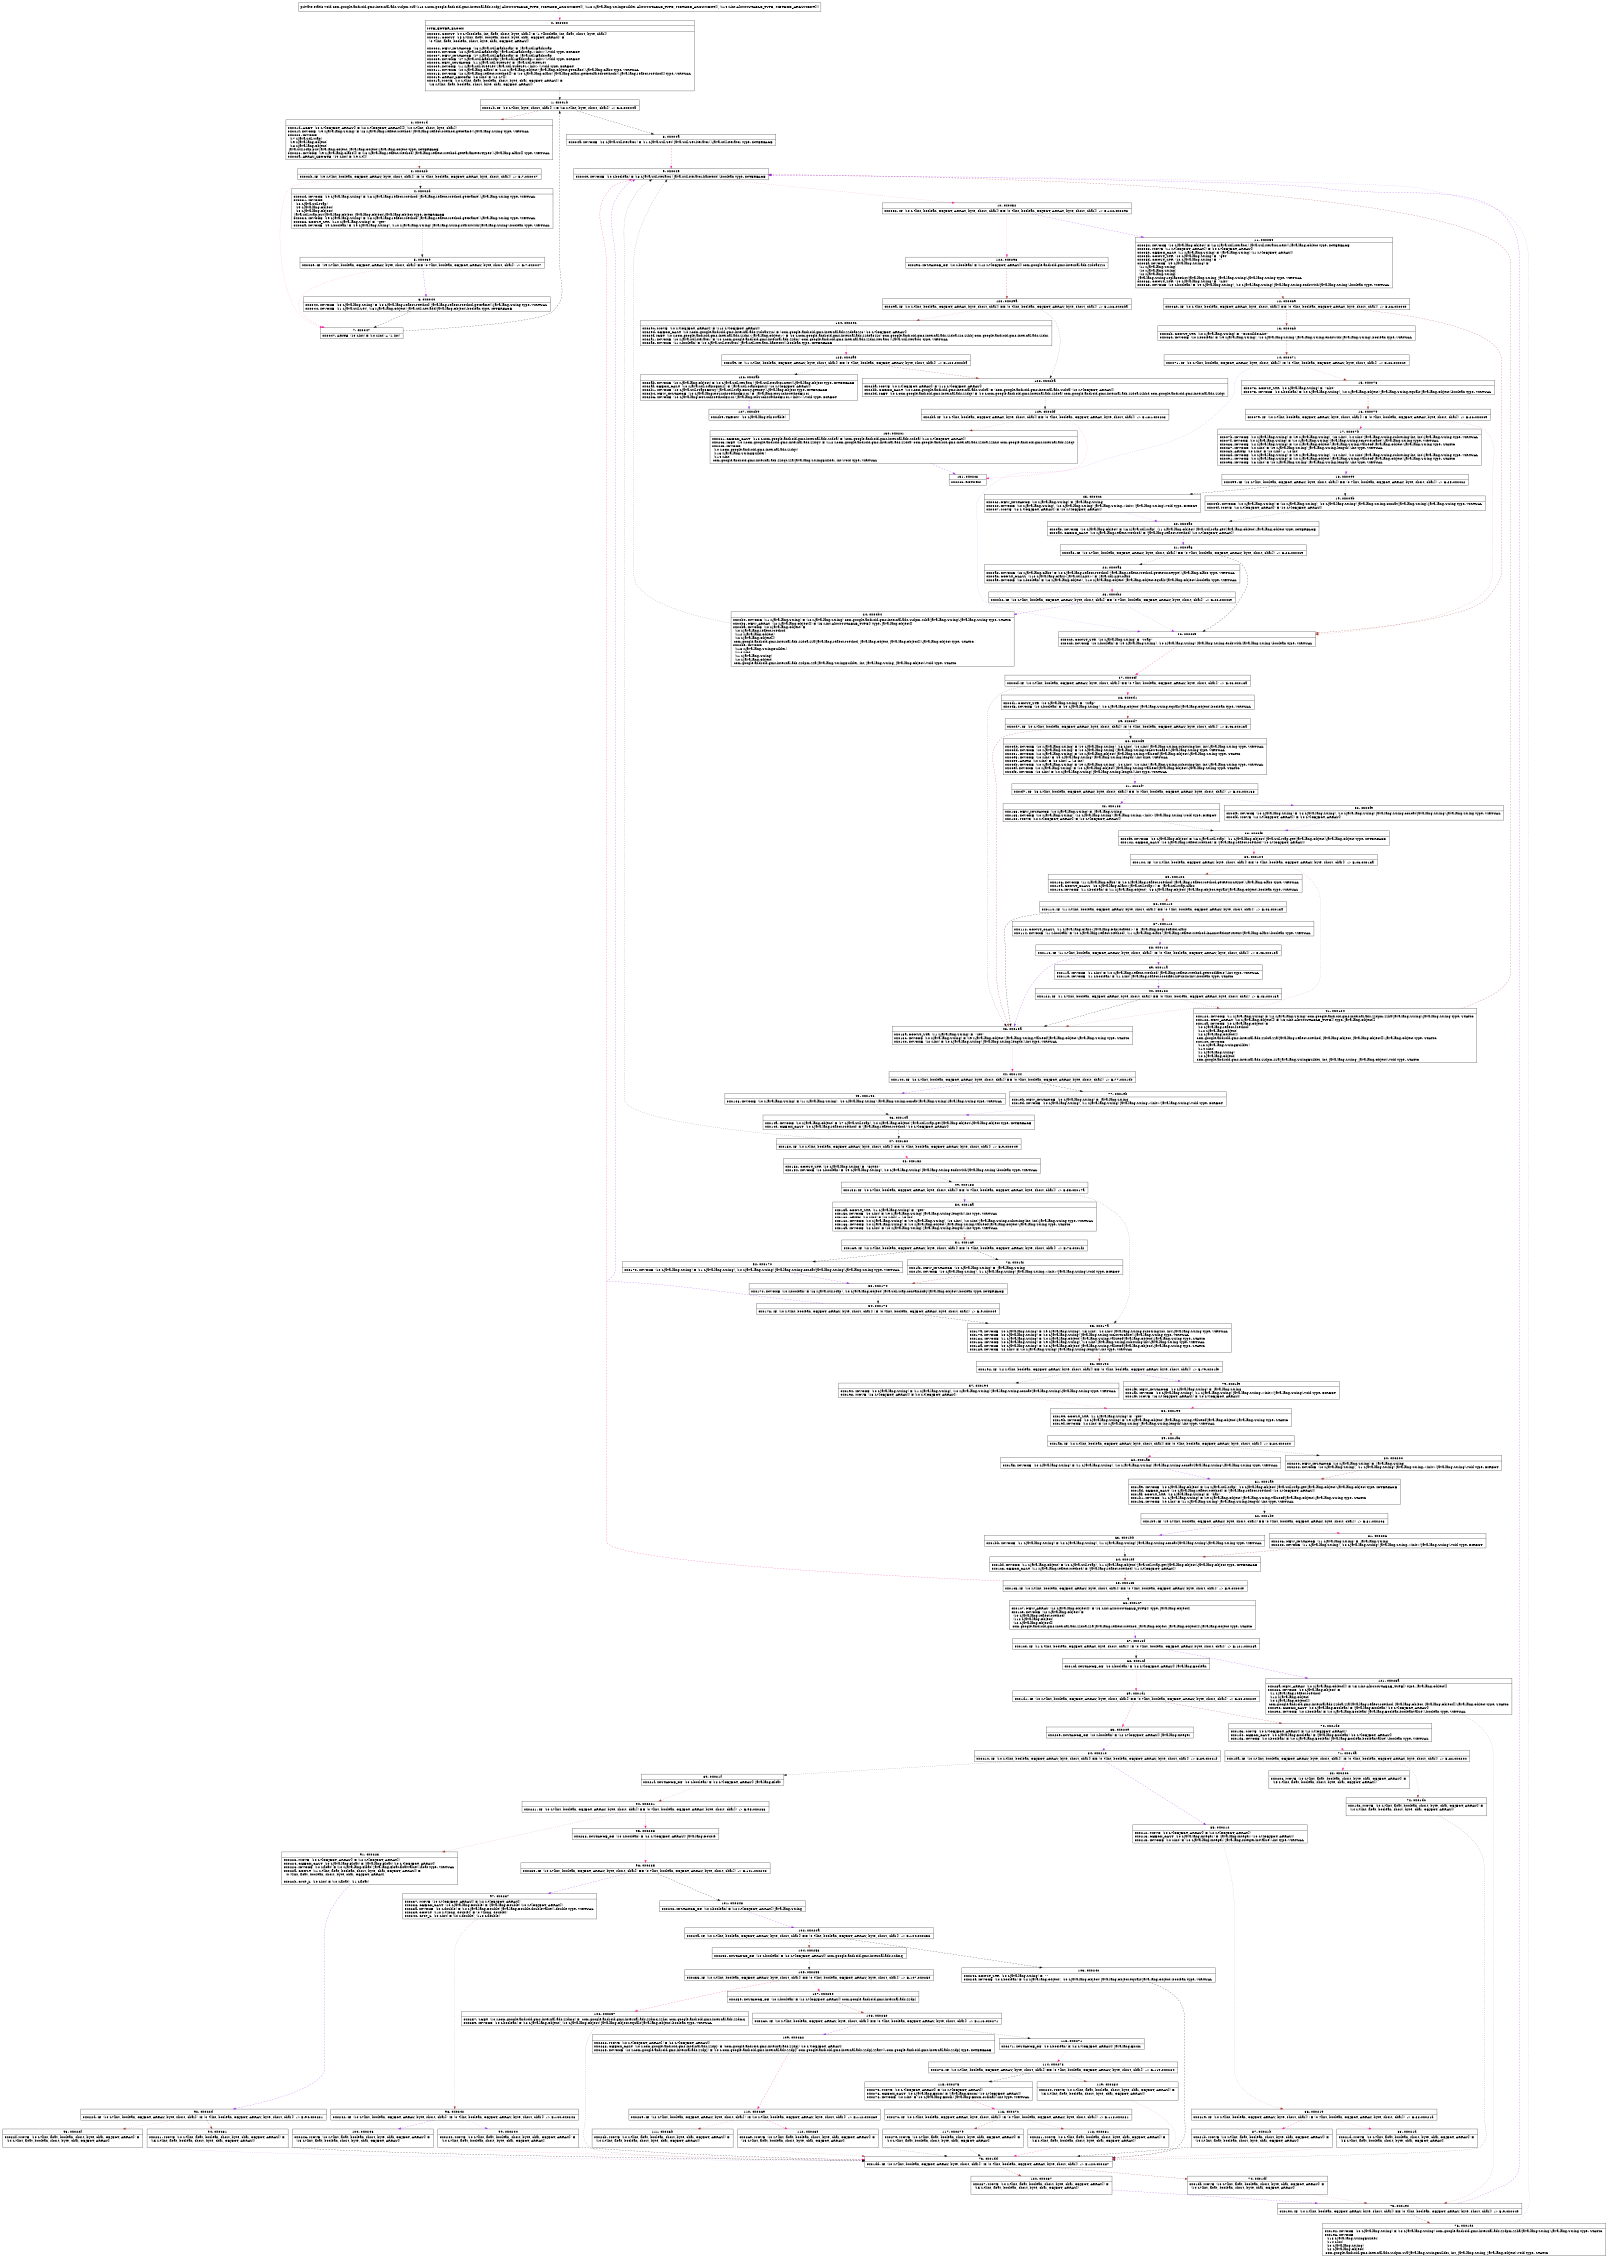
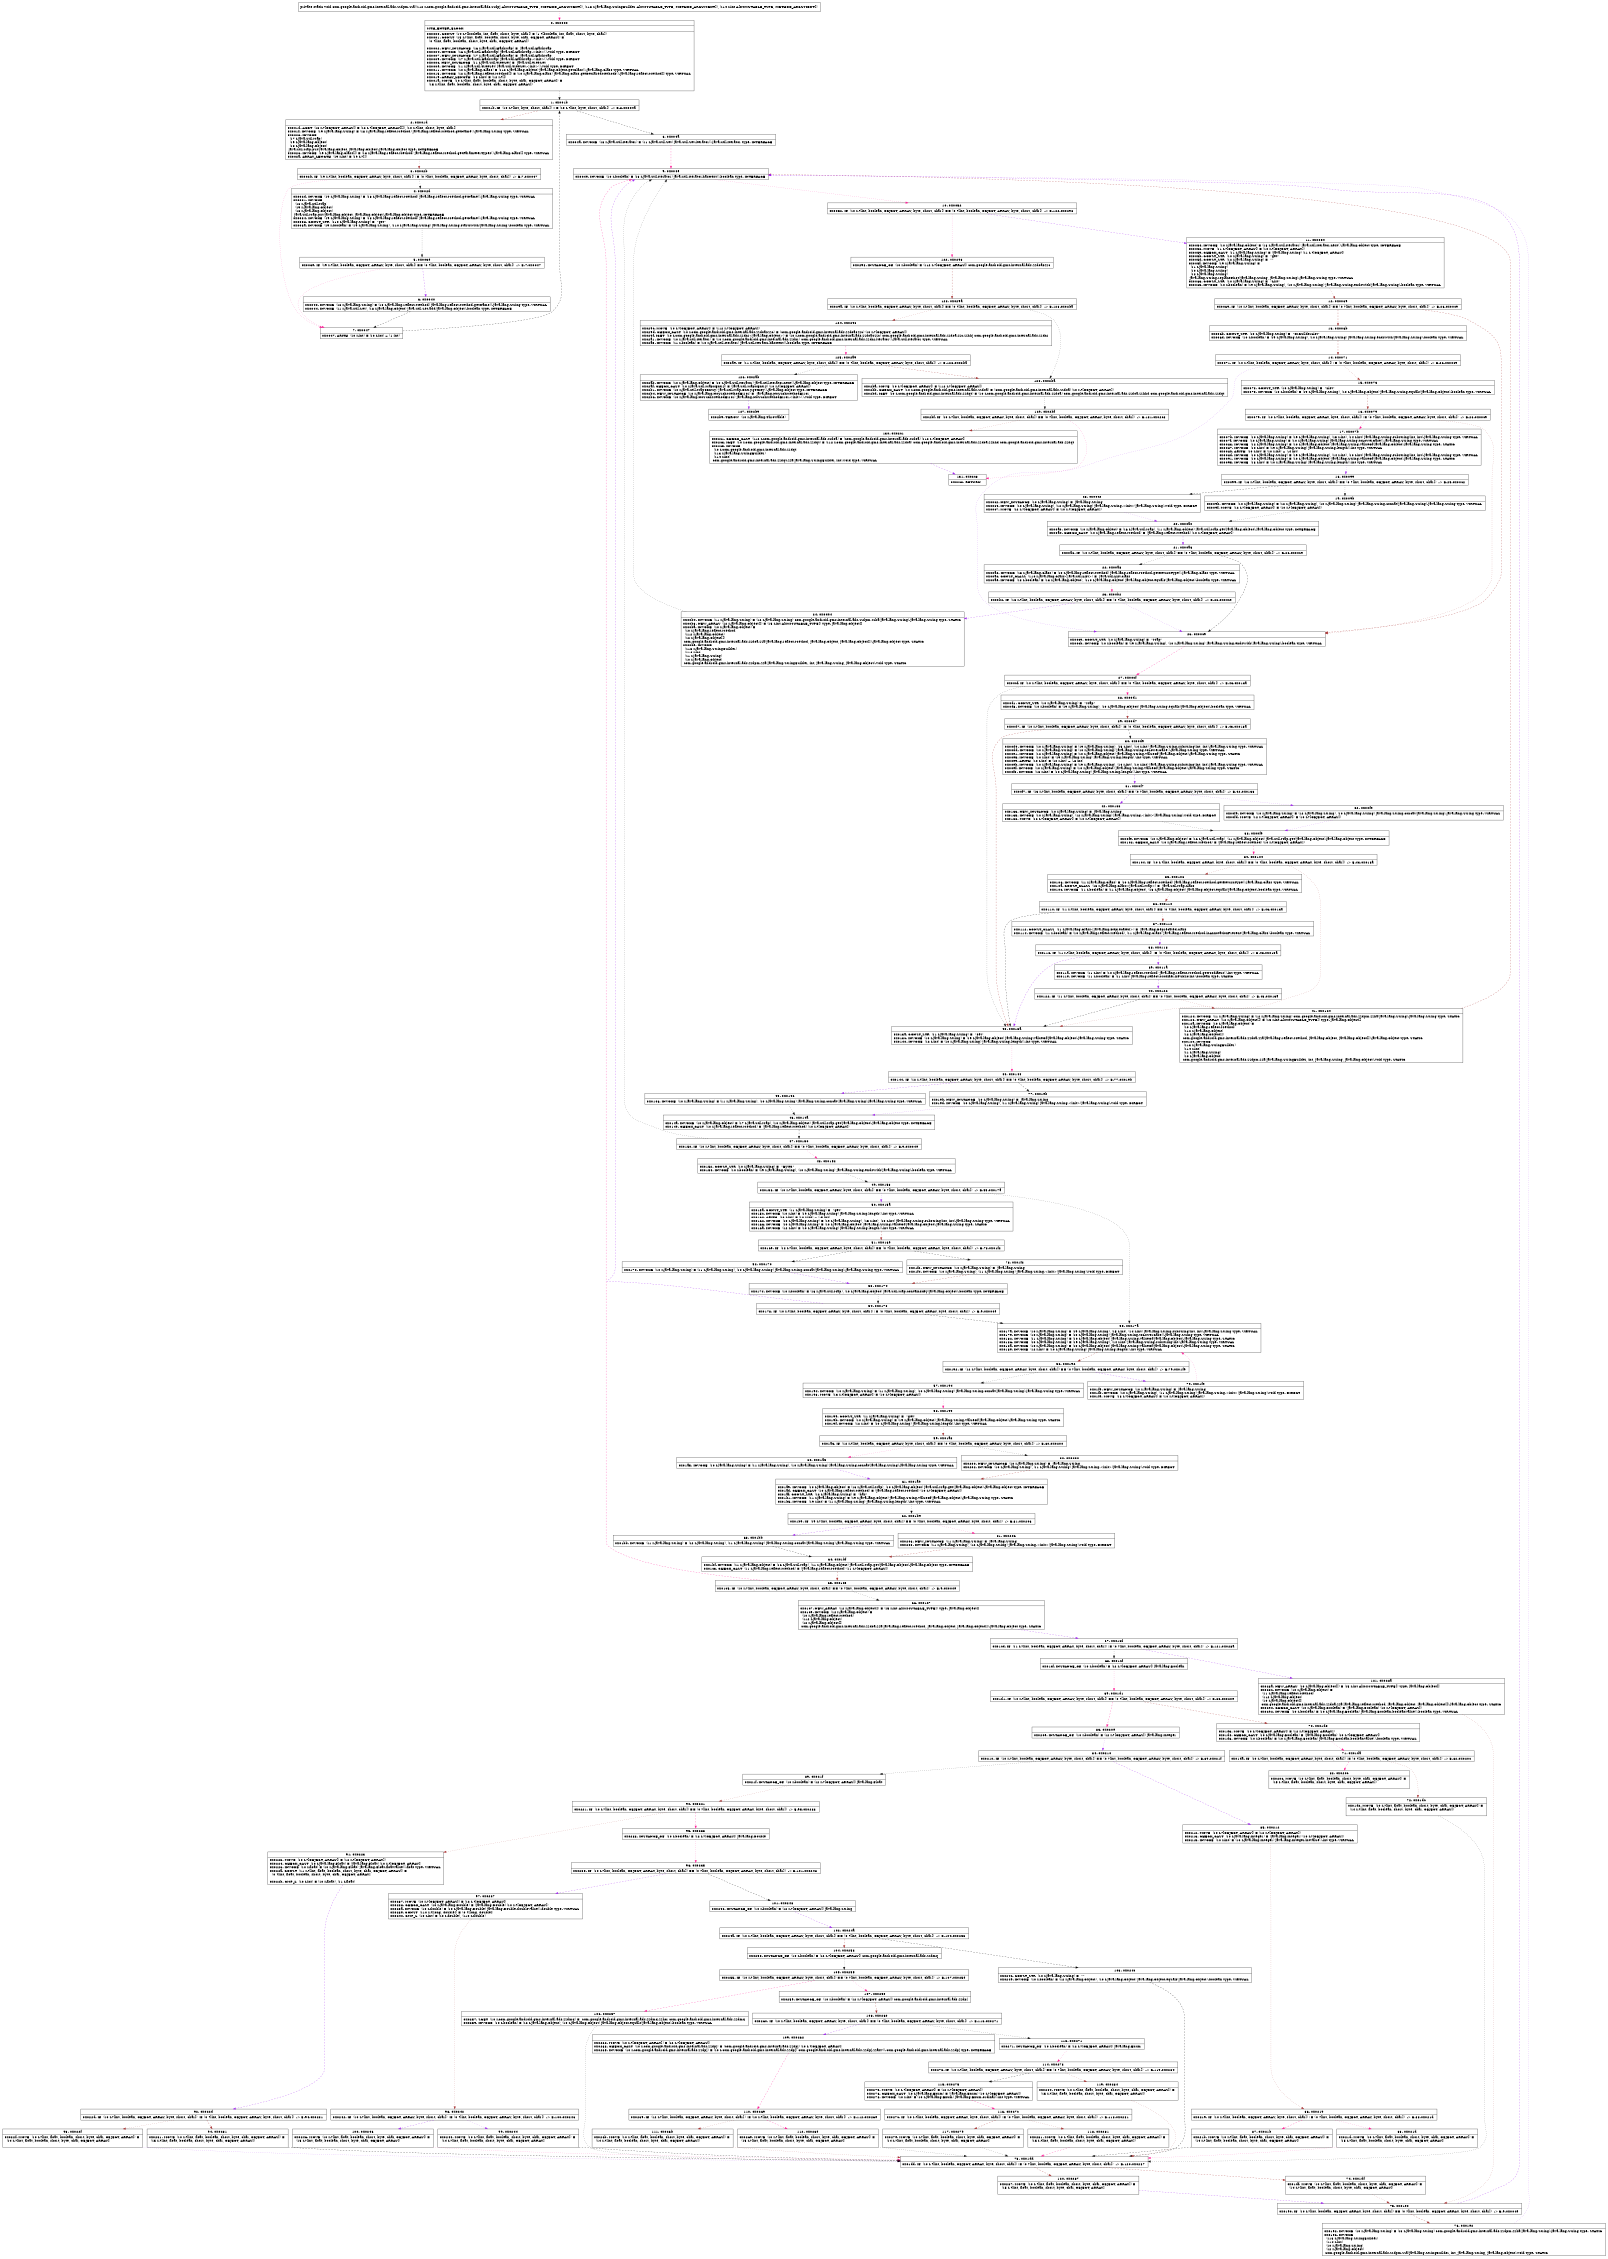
(1202, 1403) -> (1194, 1366)
